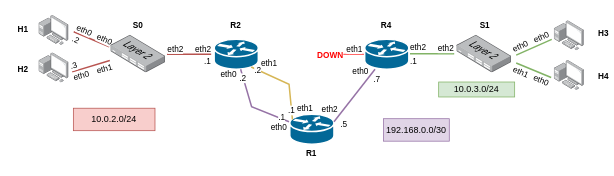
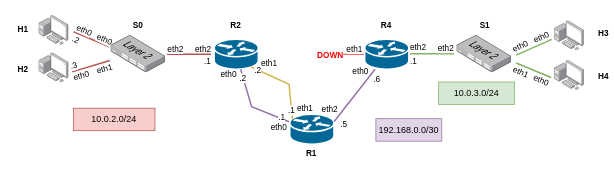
(377, 79) -> (377, 79)
(477, 90) -> (477, 93)
(417, 130) -> (409, 130)
